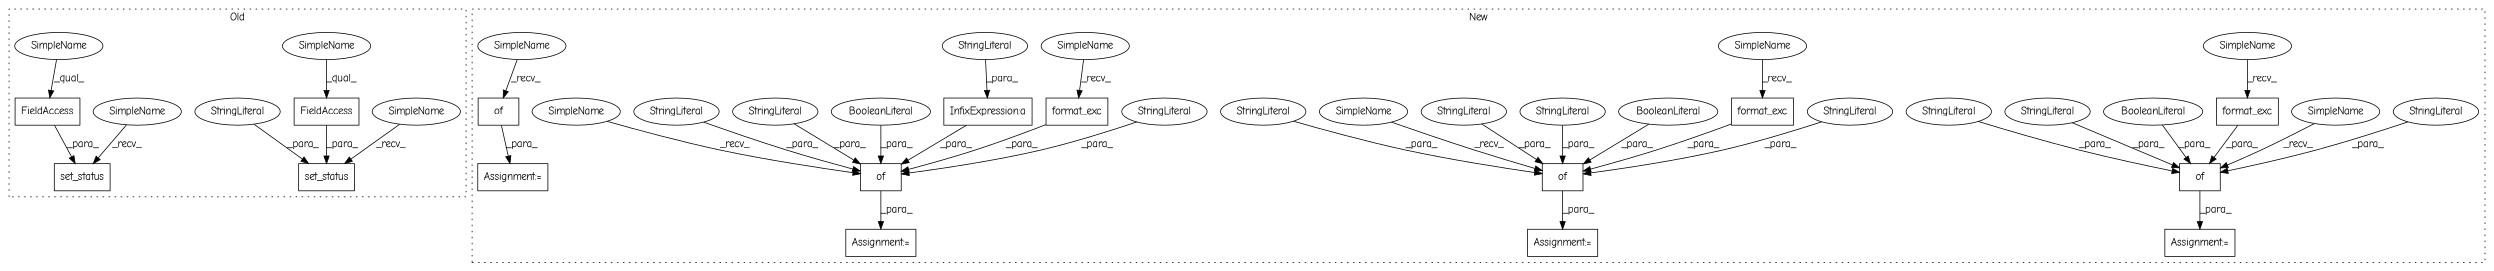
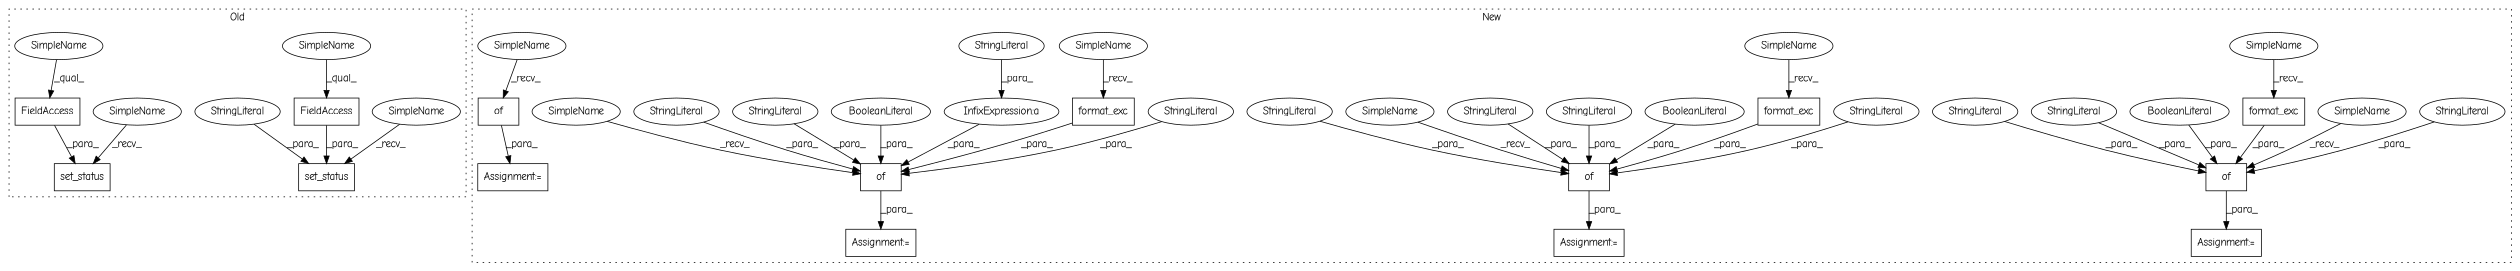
(988, 112) -> (1002, 112)
